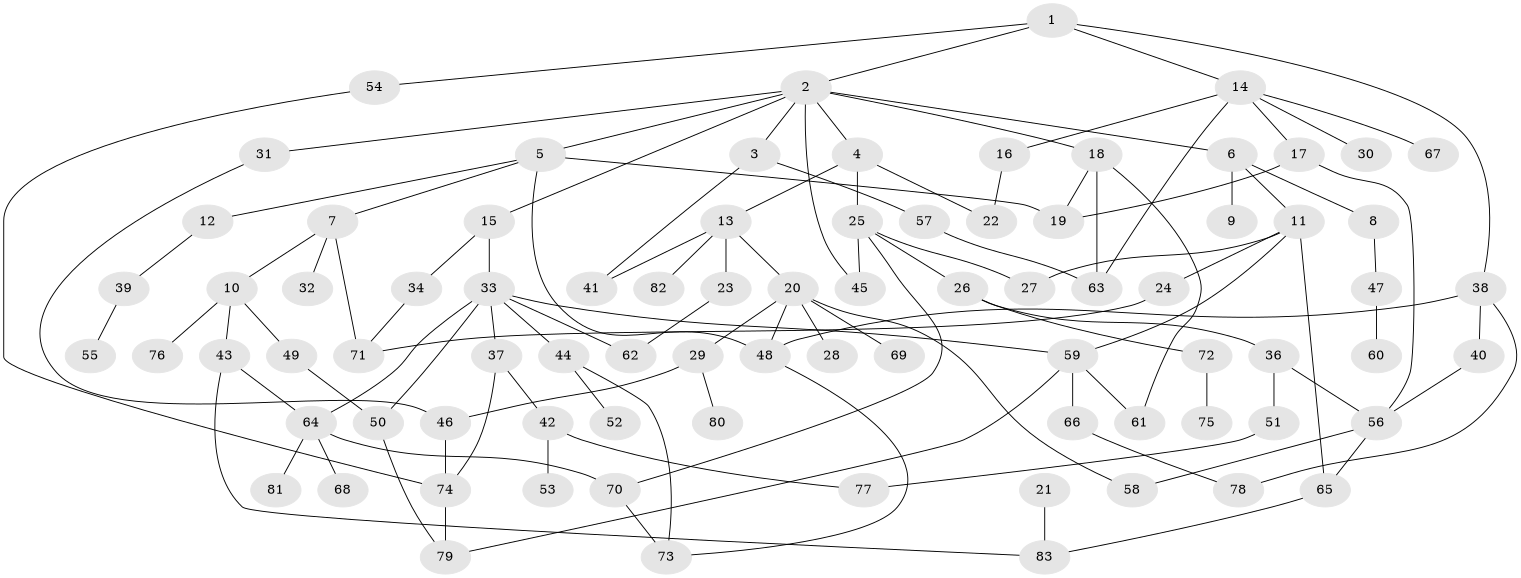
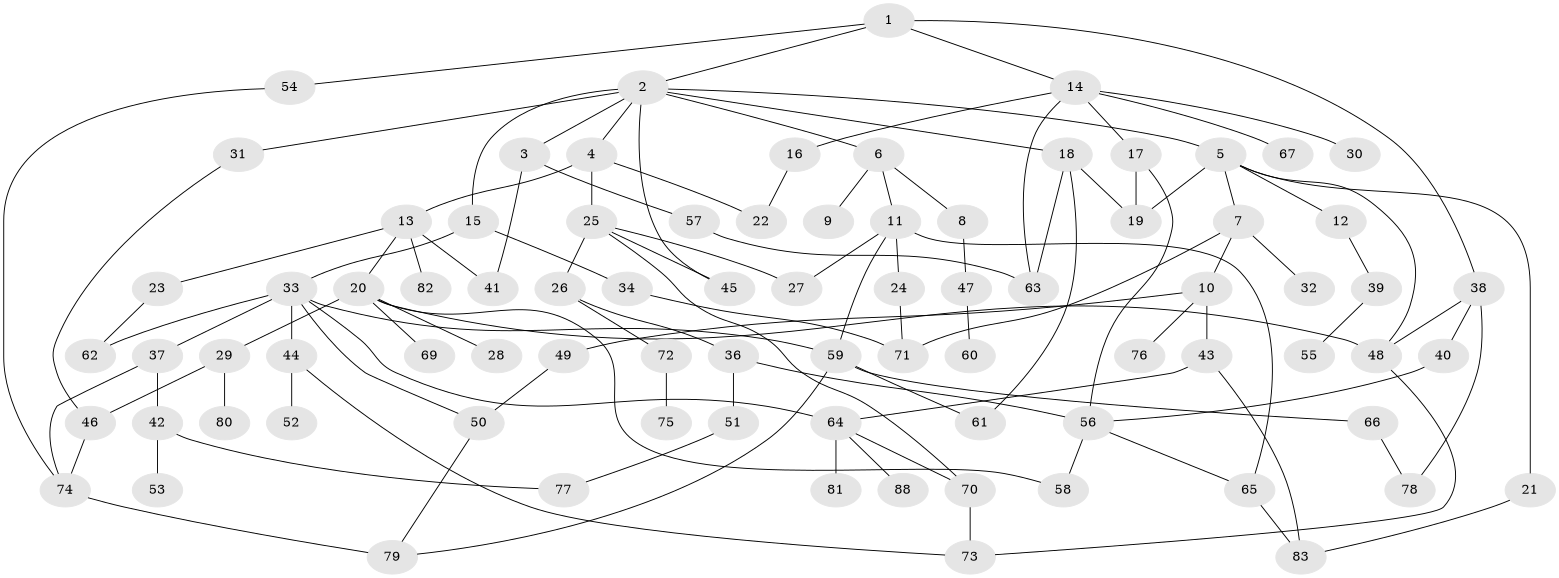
none -> (1499, 217)
(343, 490) -> (903, 490)
